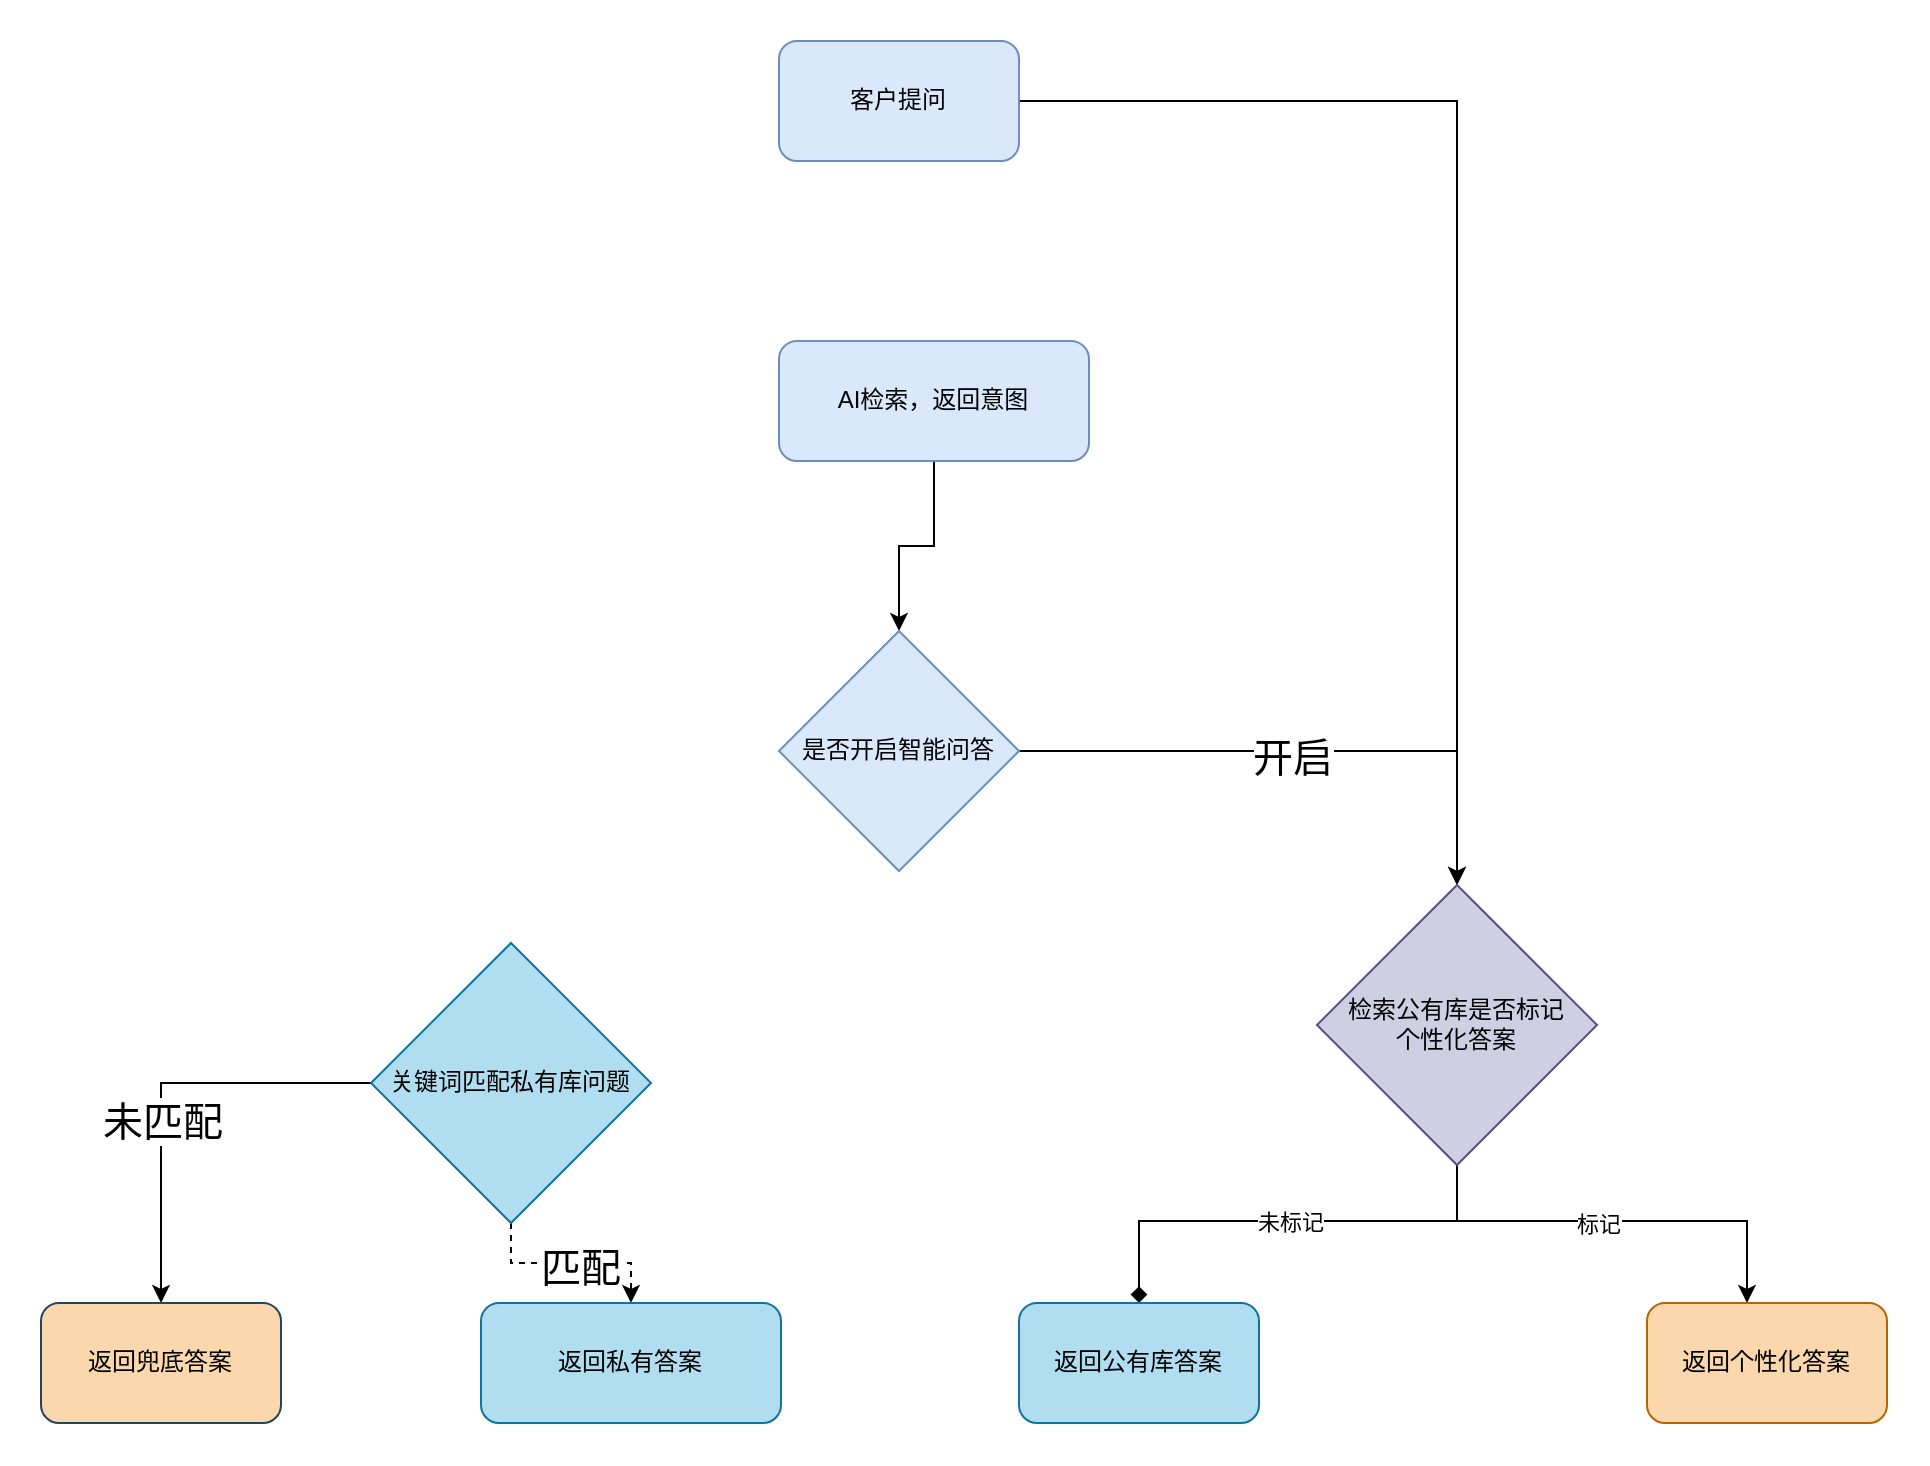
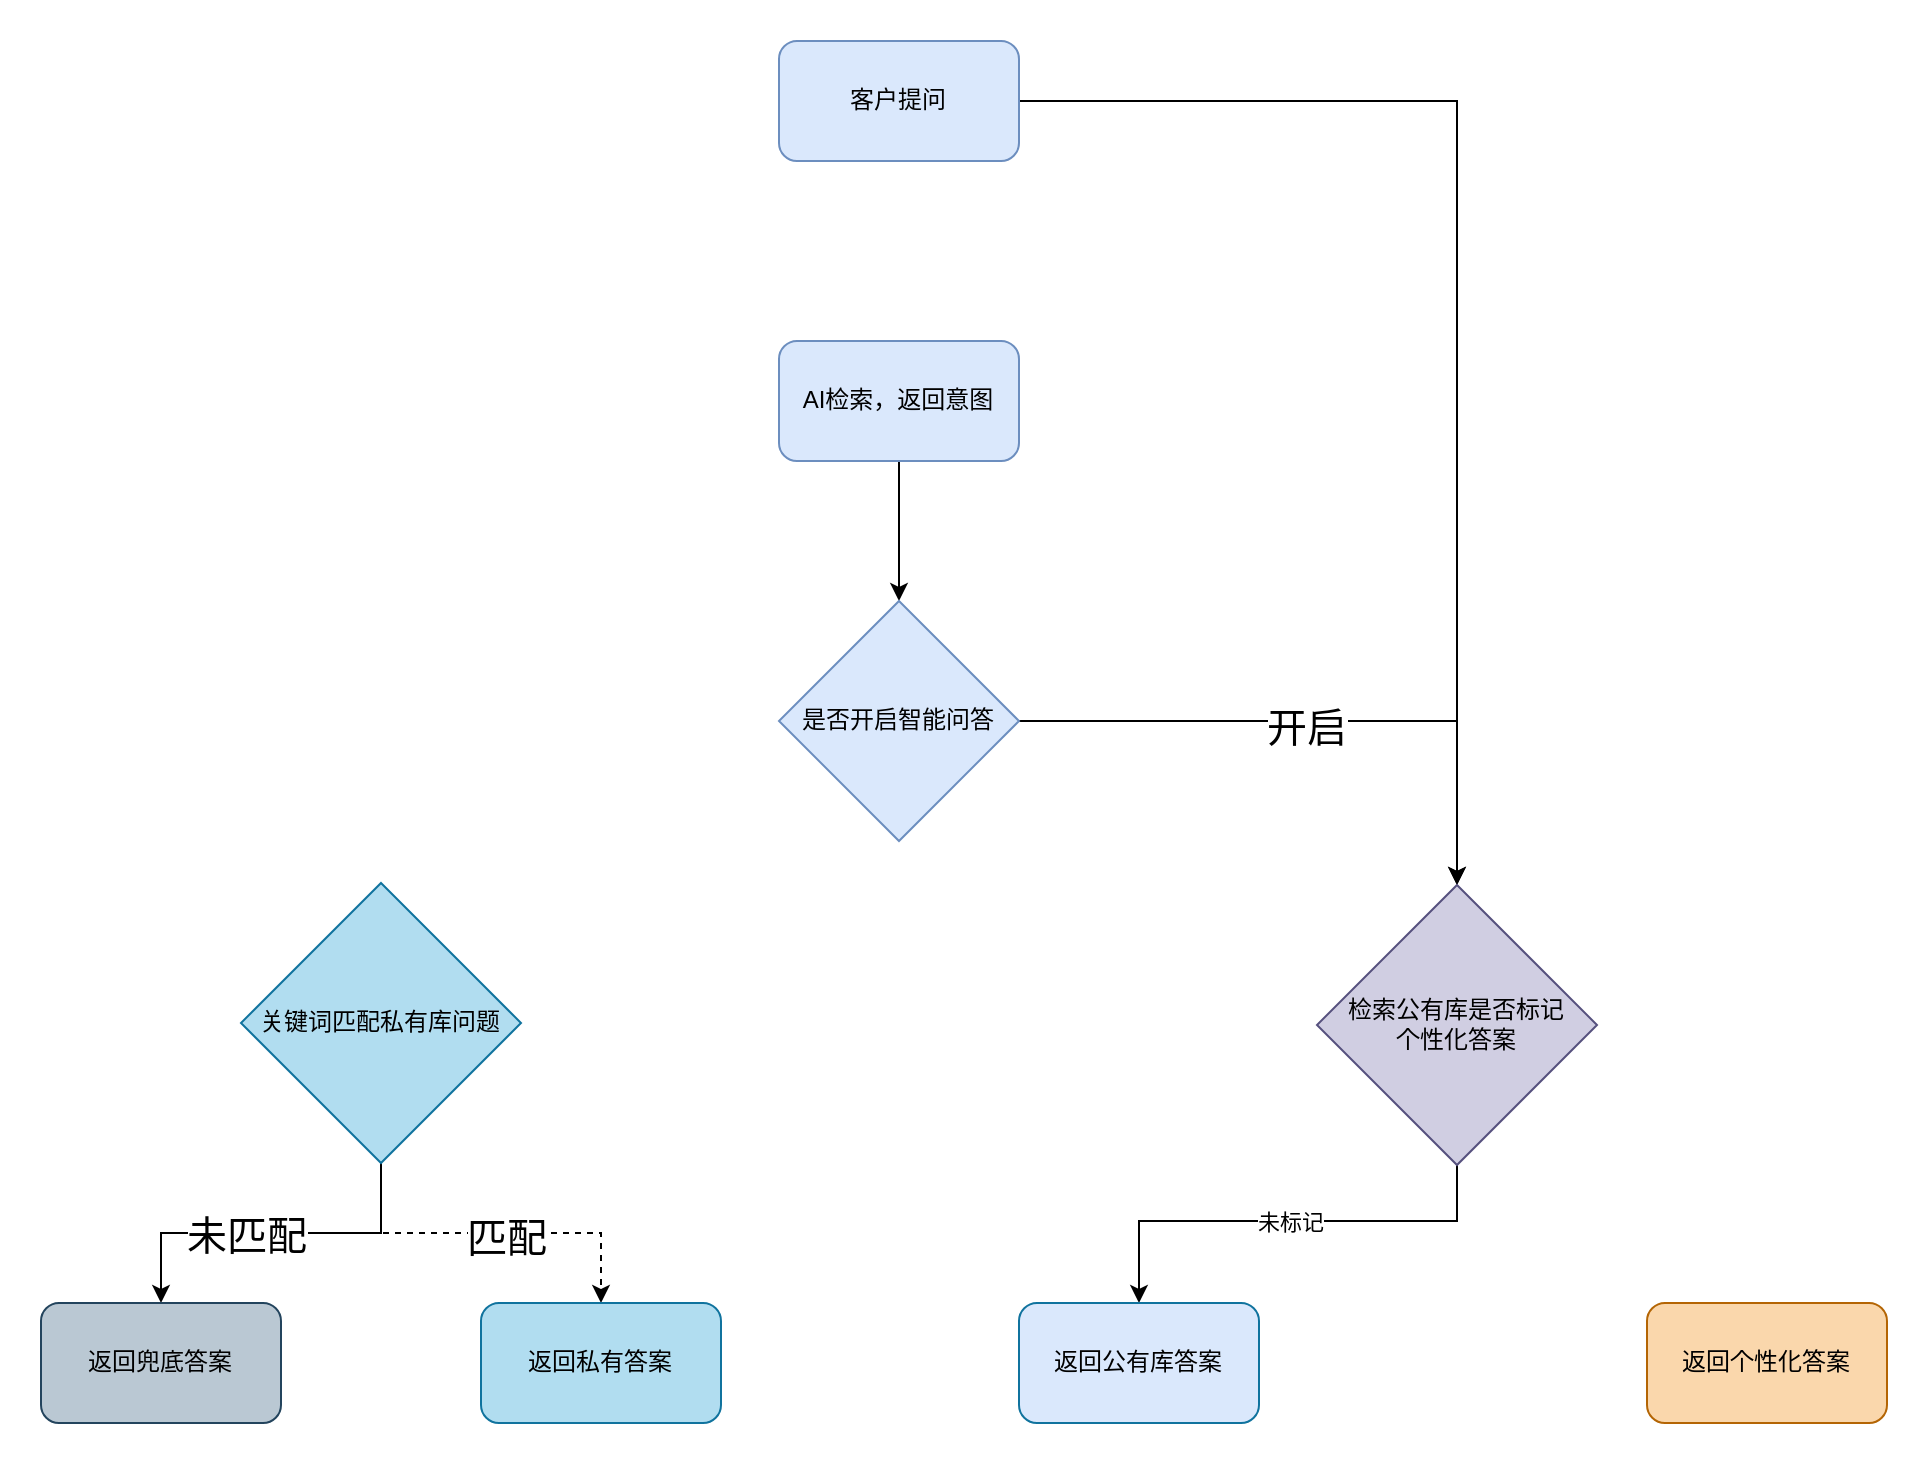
(934, 401) -> (899, 401)
(899, 751) -> (899, 721)
(511, 1083) -> (381, 1023)
(1638, 1221) -> none
(1139, 1287) -> (1139, 1288)
(161, 1363) -> (161, 1363)
(631, 1363) -> (601, 1363)
(1139, 1363) -> (1139, 1363)
